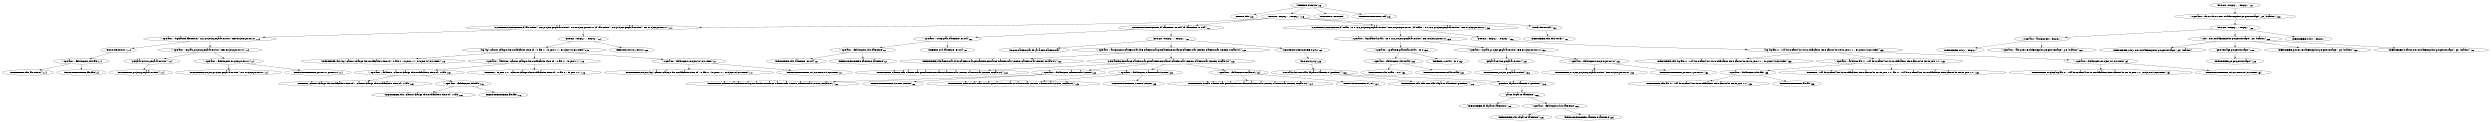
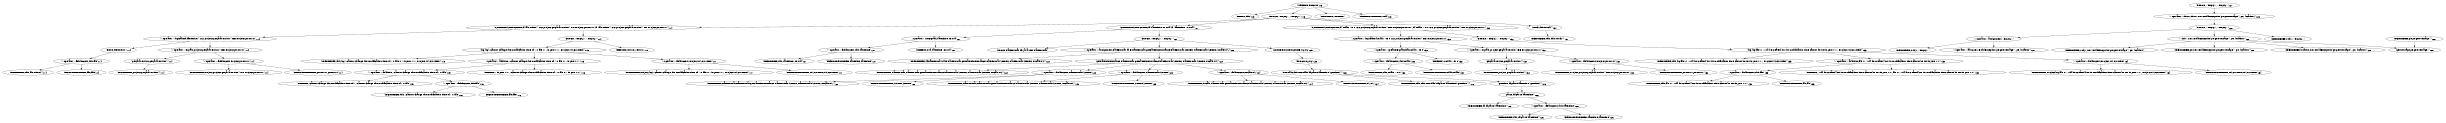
(646, 50) -> (646, 50)
(2235, 55) -> (2415, 44)
